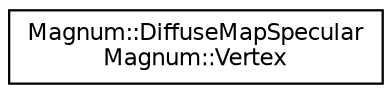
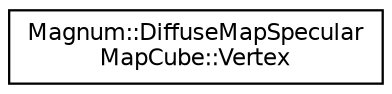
(196, 47) -> (196, 47)
